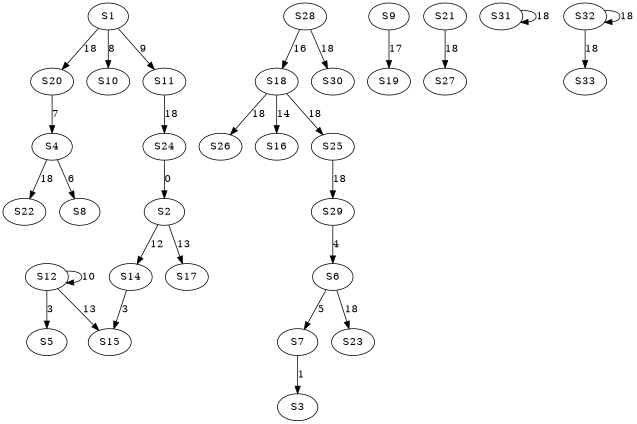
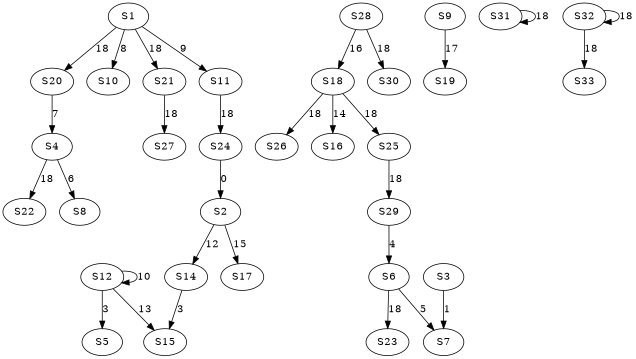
none -> (145, 46)
(184, 244) -> (240, 244)
(298, 371) -> (444, 306)
